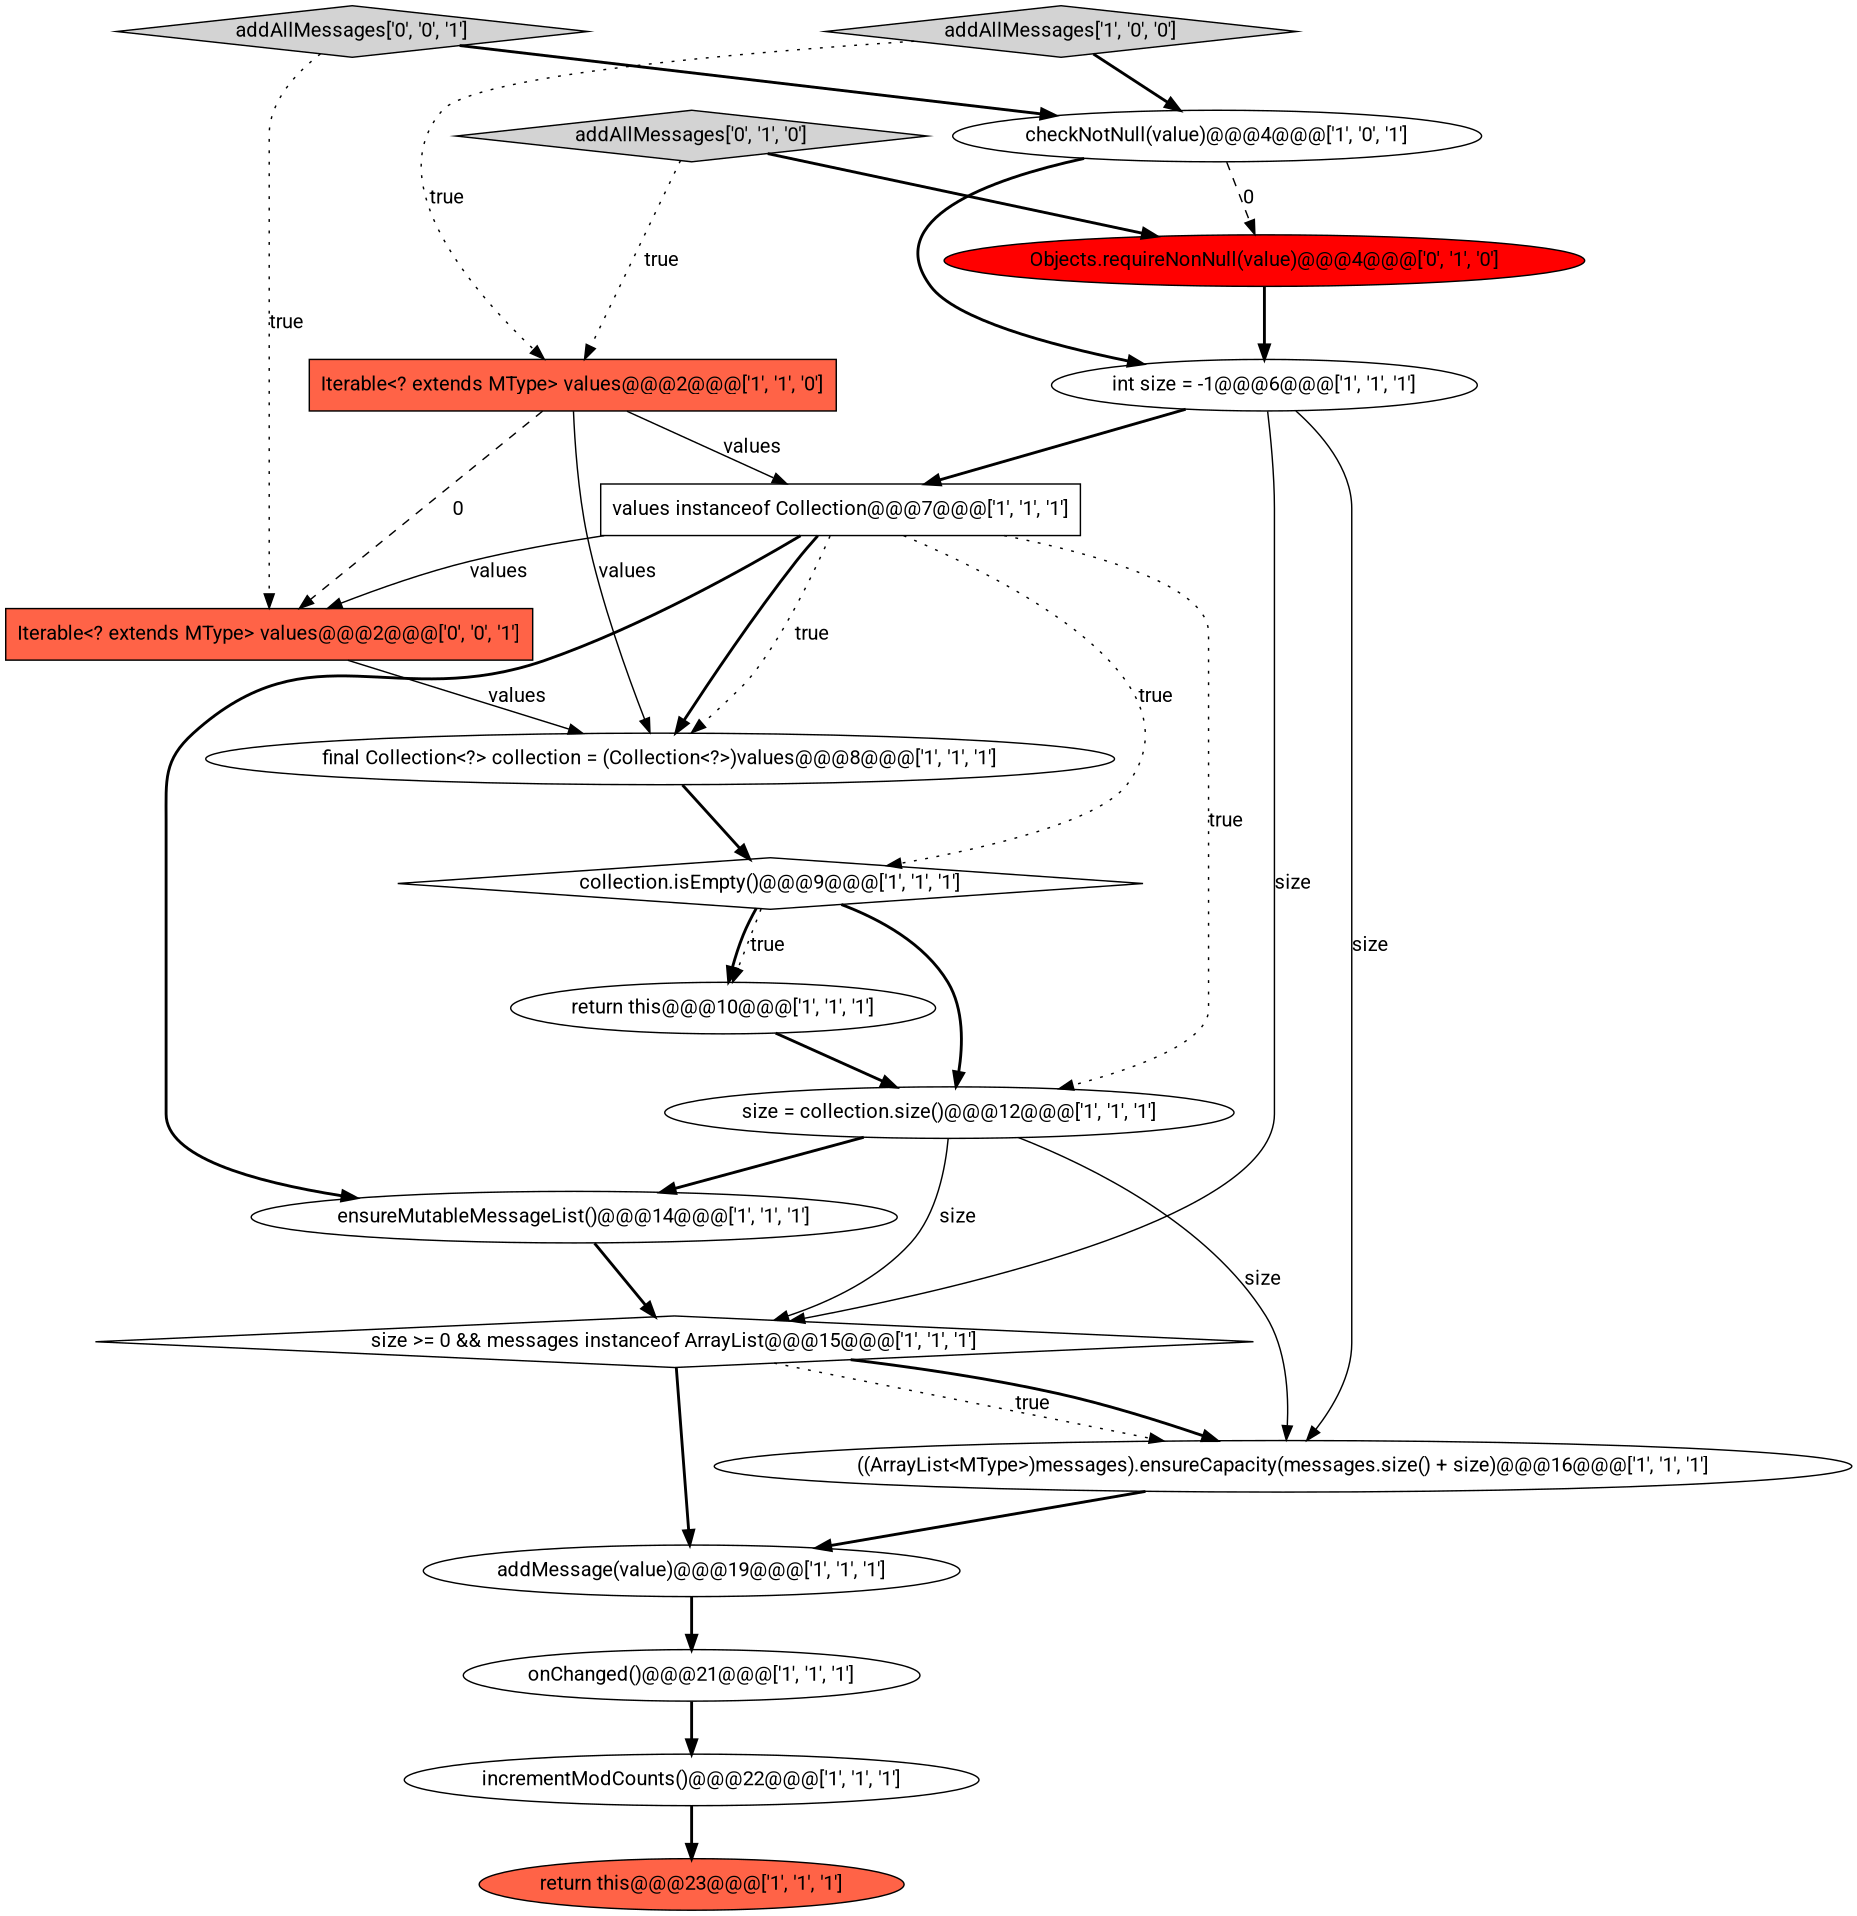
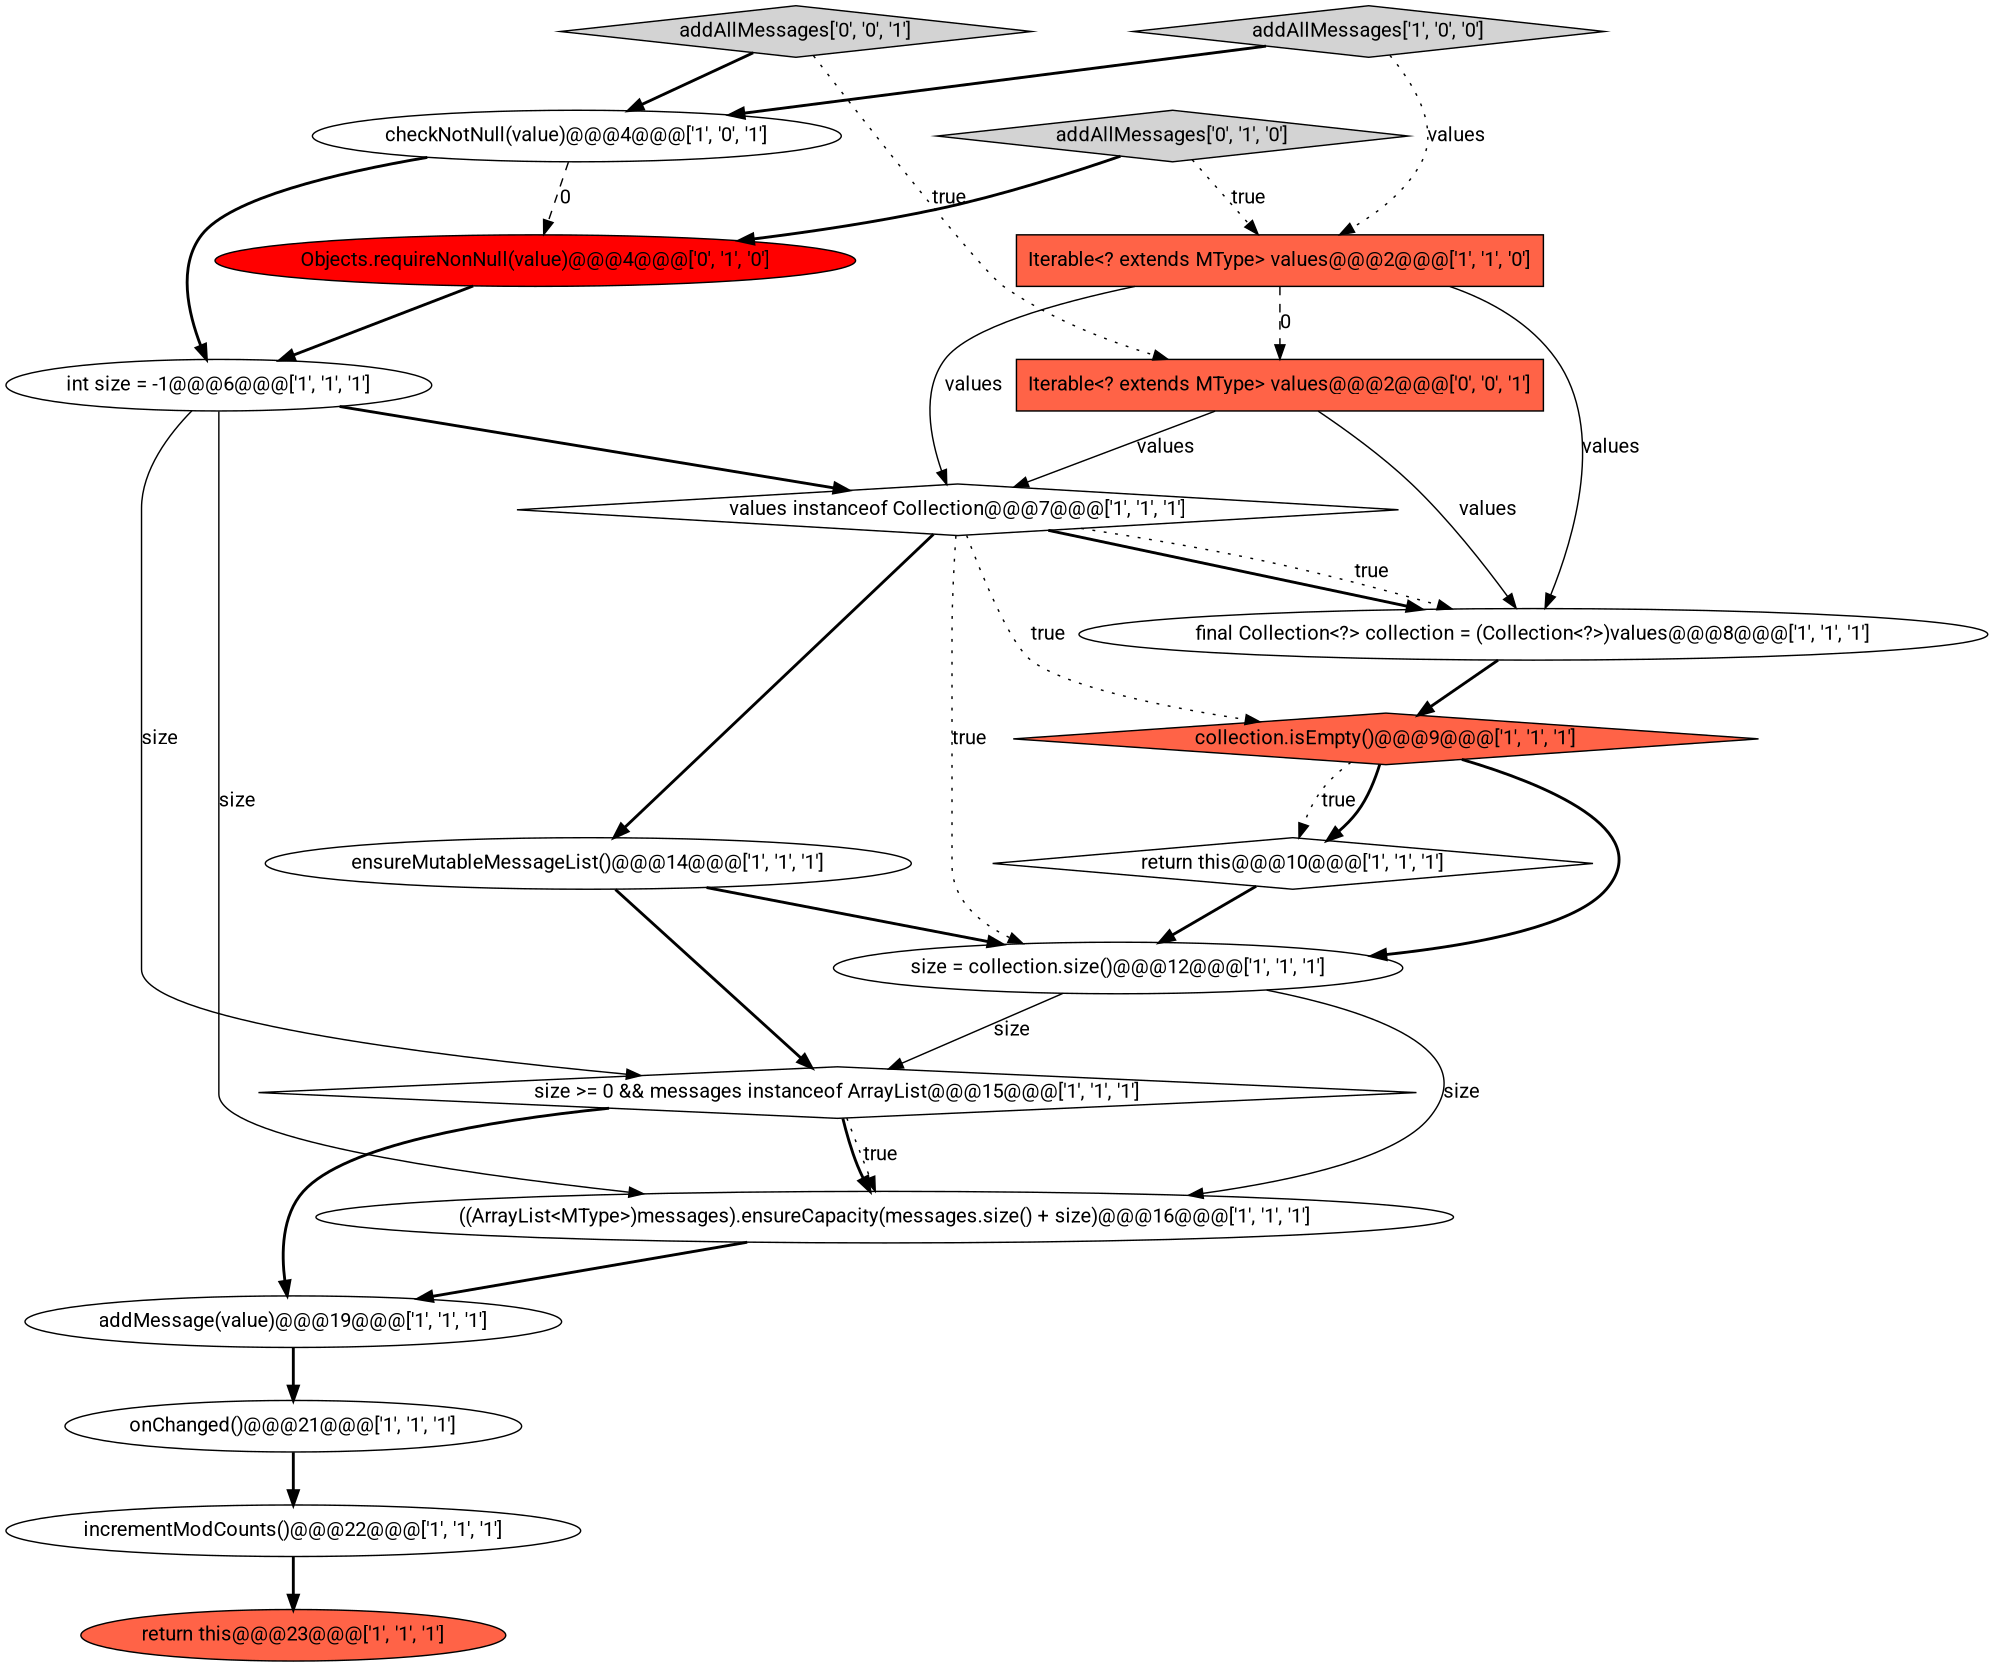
(447, 198) -> (1457, 136)
(841, 510) -> (958, 510)
(470, 561) -> (1121, 447)
(770, 884) -> (1386, 739)
(723, 1008) -> (1293, 863)
(769, 1163) -> (847, 915)
